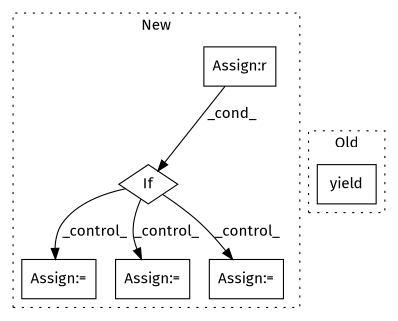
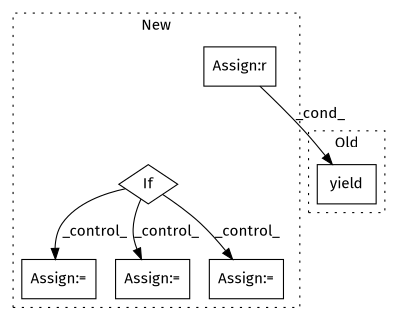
(195, 124) -> (292, 118)
